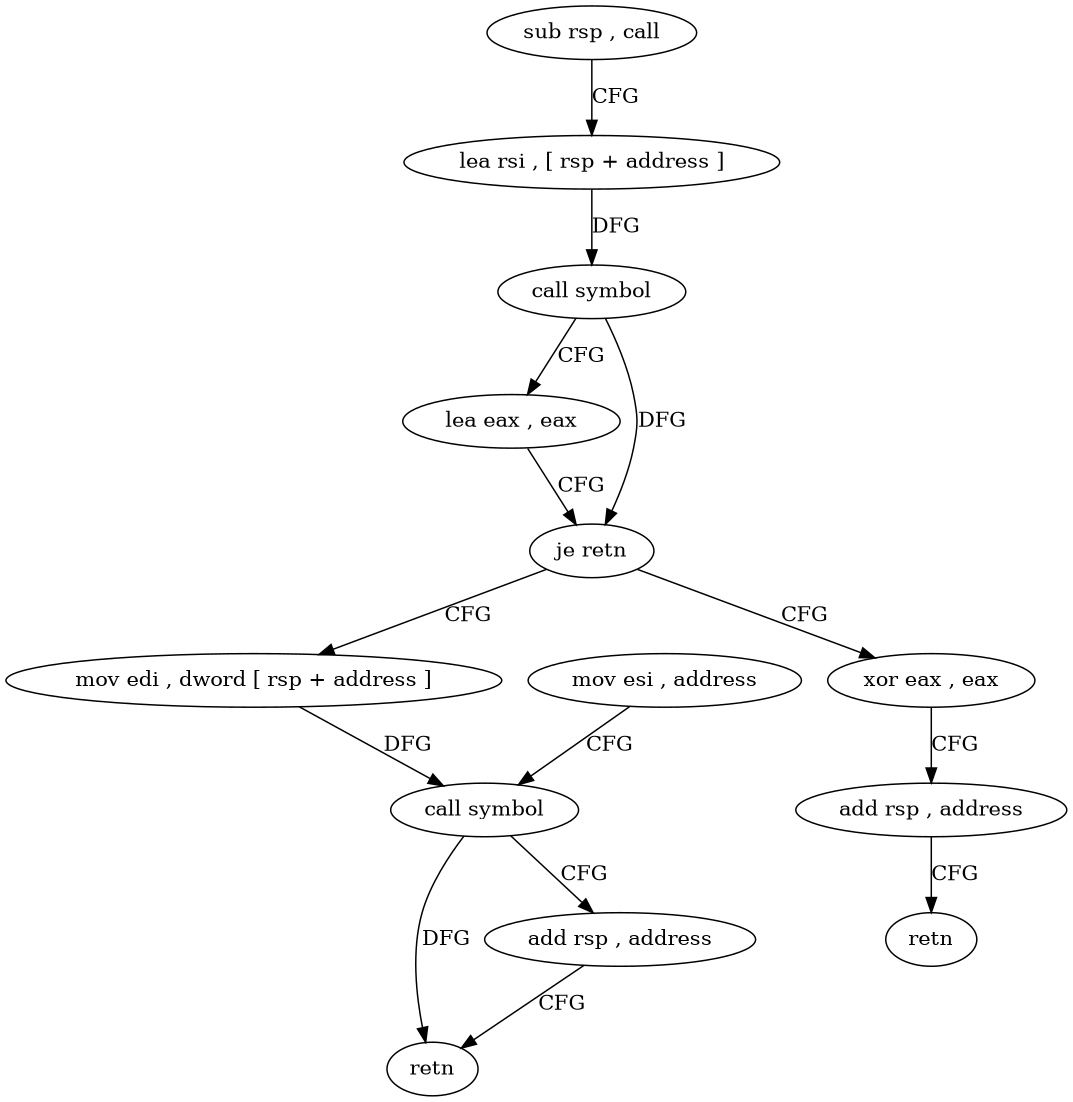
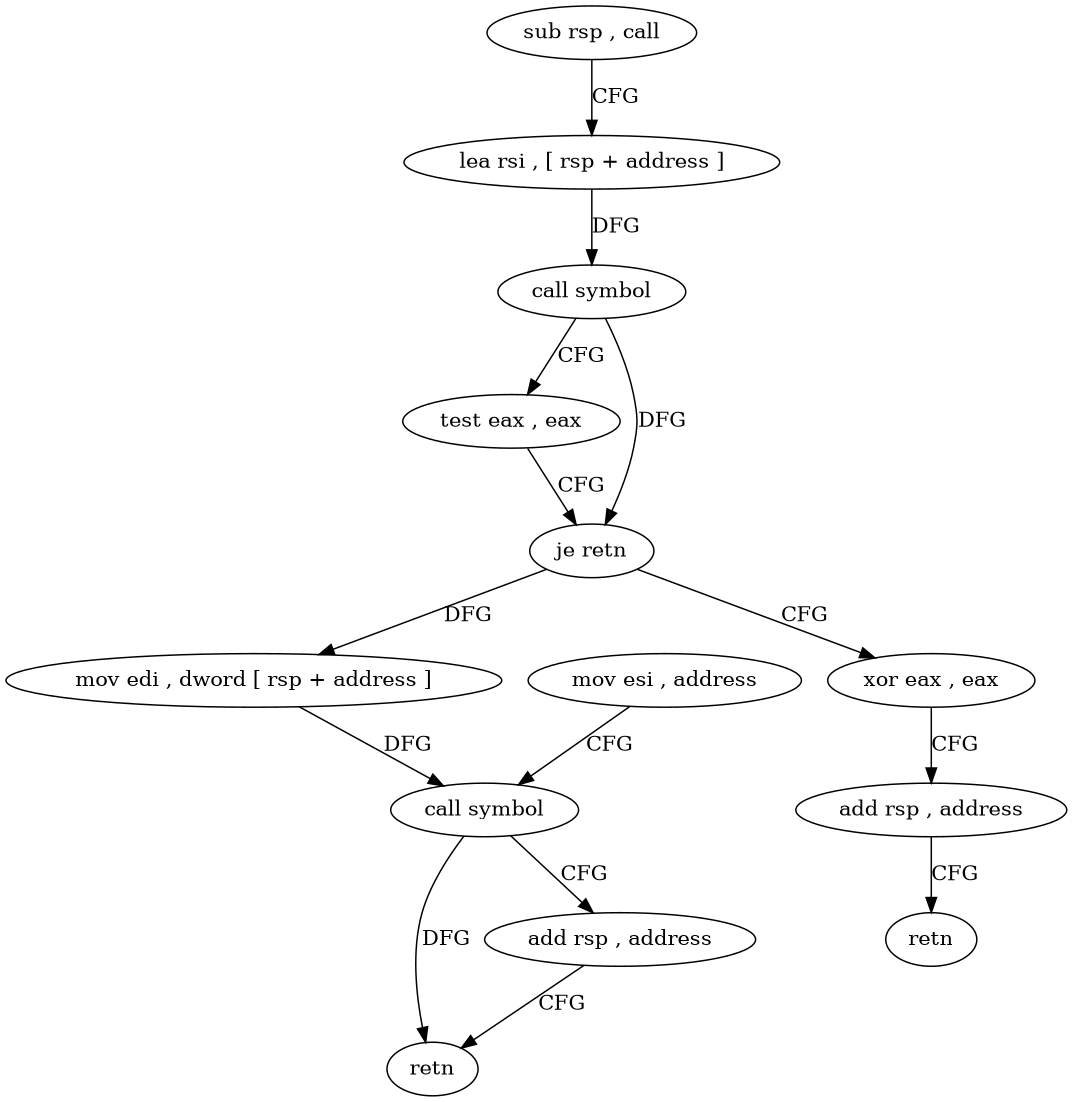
(511, 421) -> (511, 421)
(468, 616) -> (468, 616)
